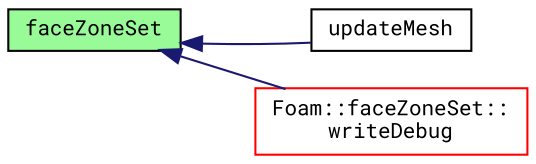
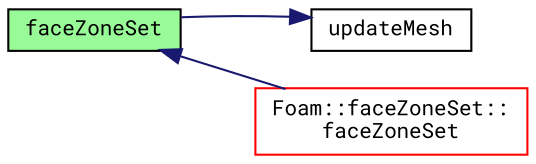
(257, 44) -> (235, 16)
(391, 121) -> (391, 121)
